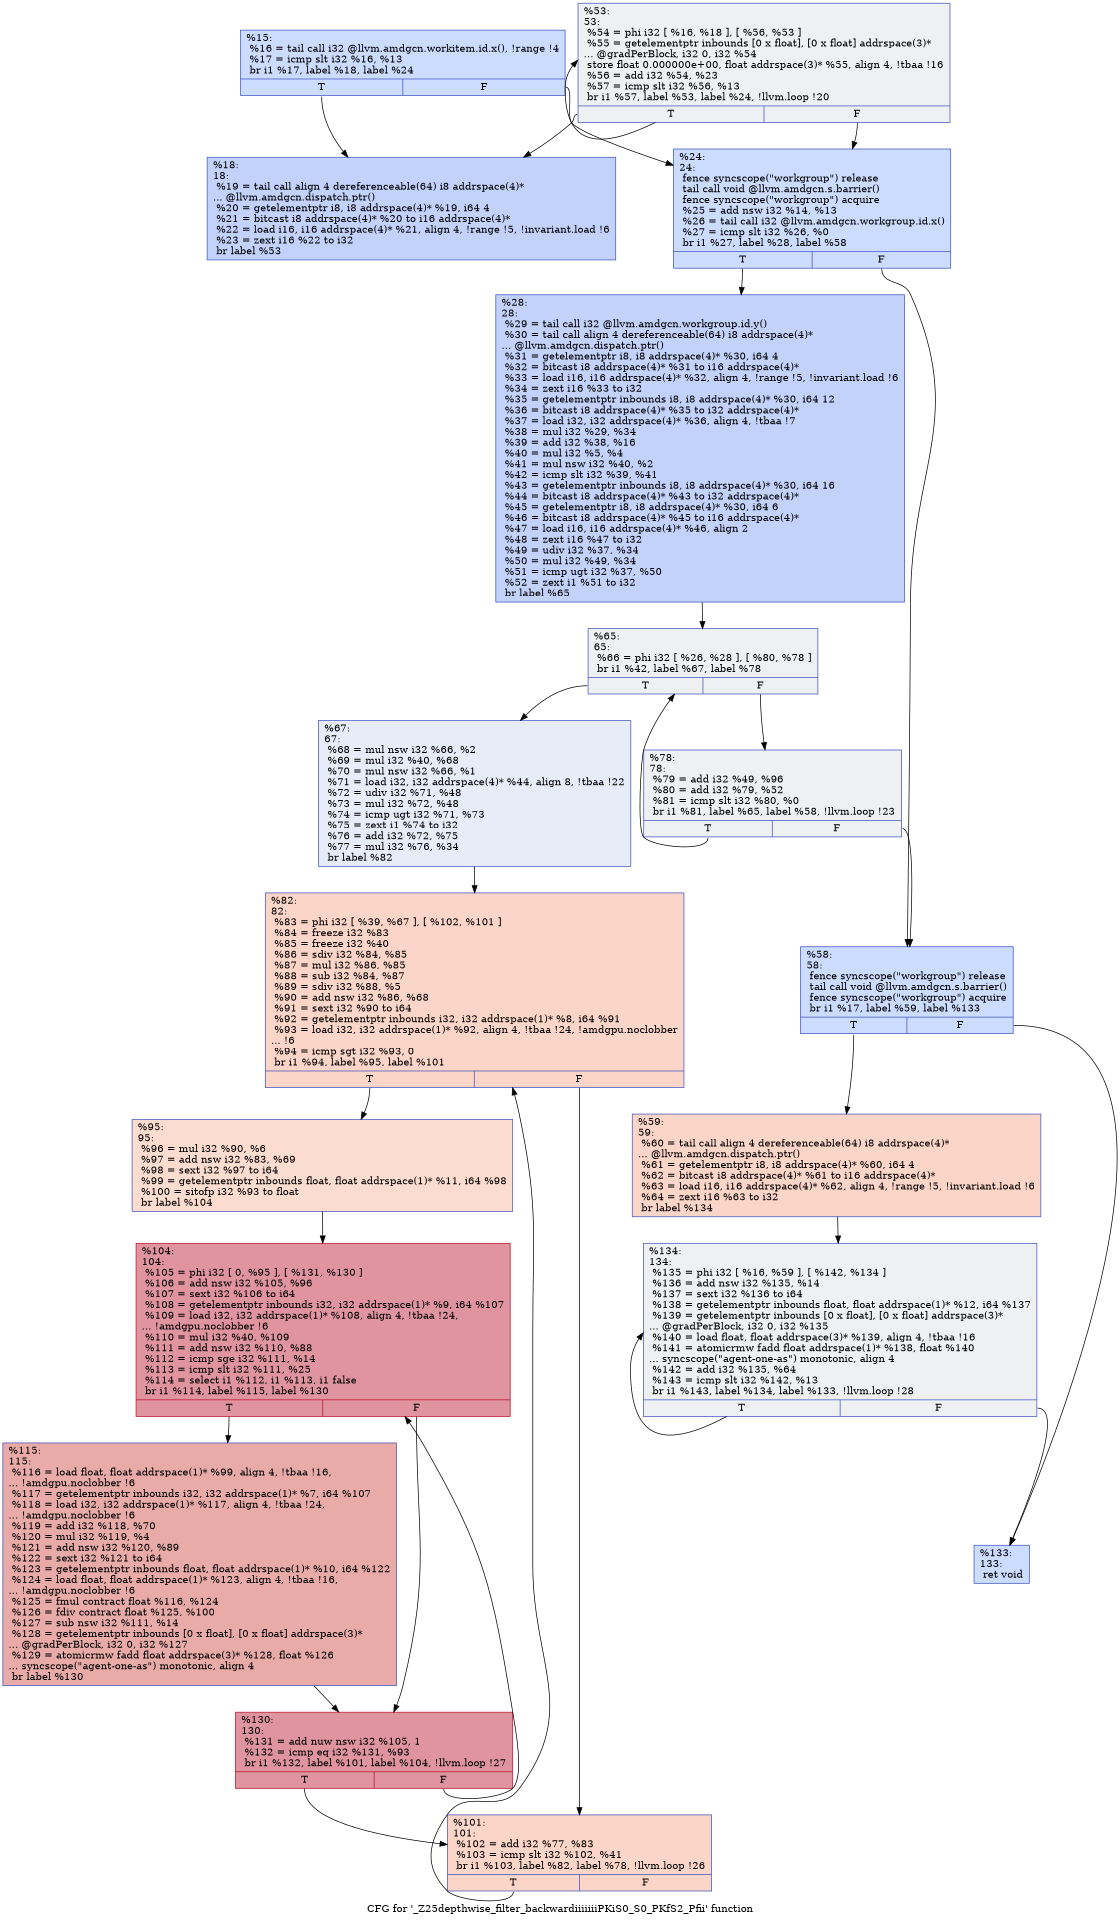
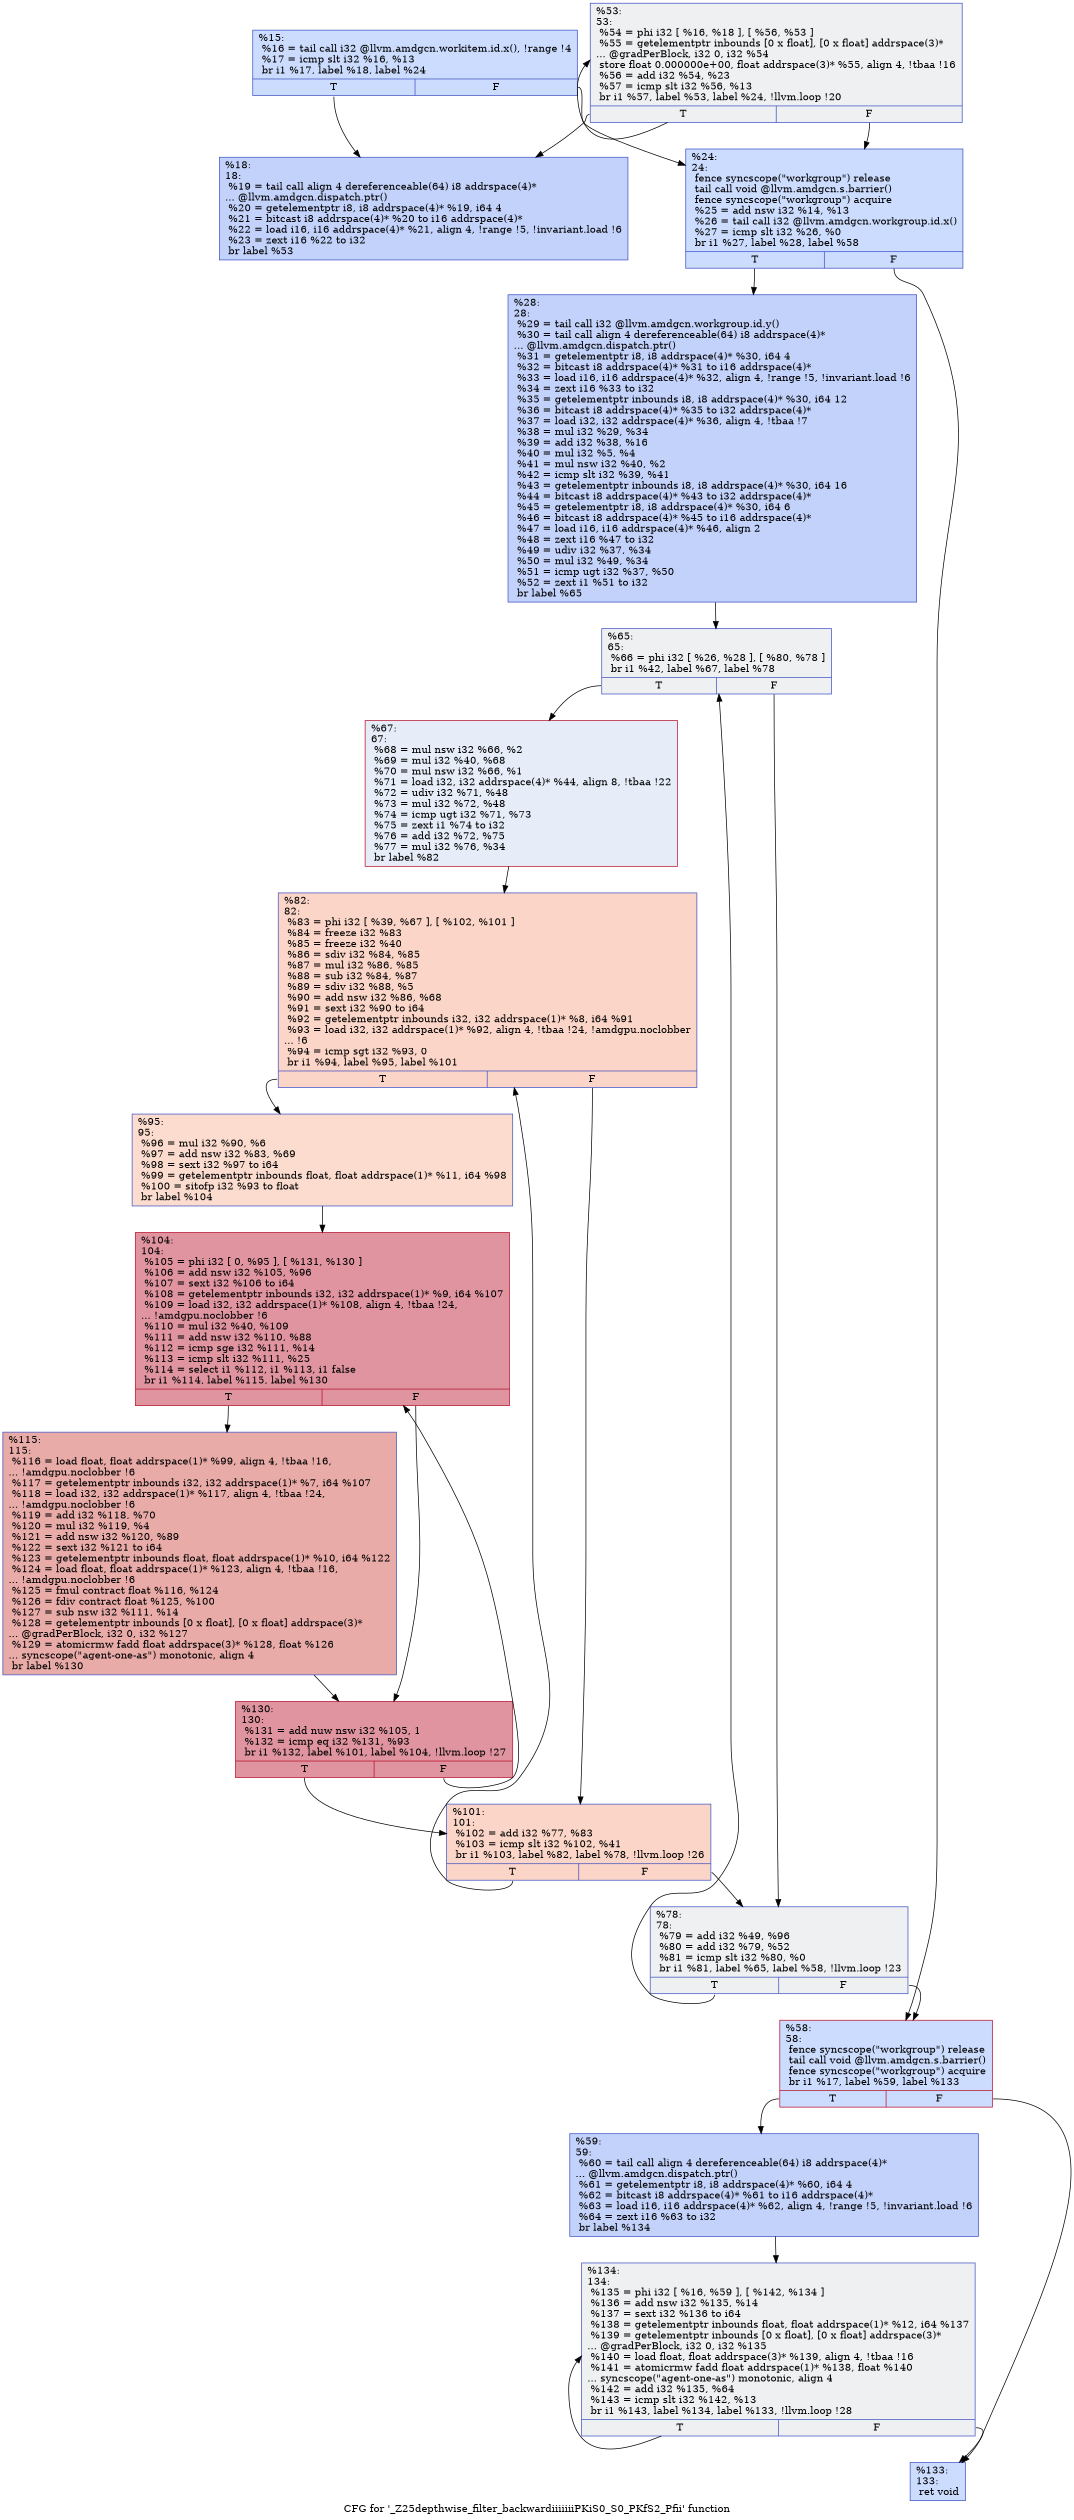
(475, 793) -> (521, 793)
(907, 990) -> (886, 2064)
(837, 1165) -> (774, 2185)
none -> (725, 1886)
